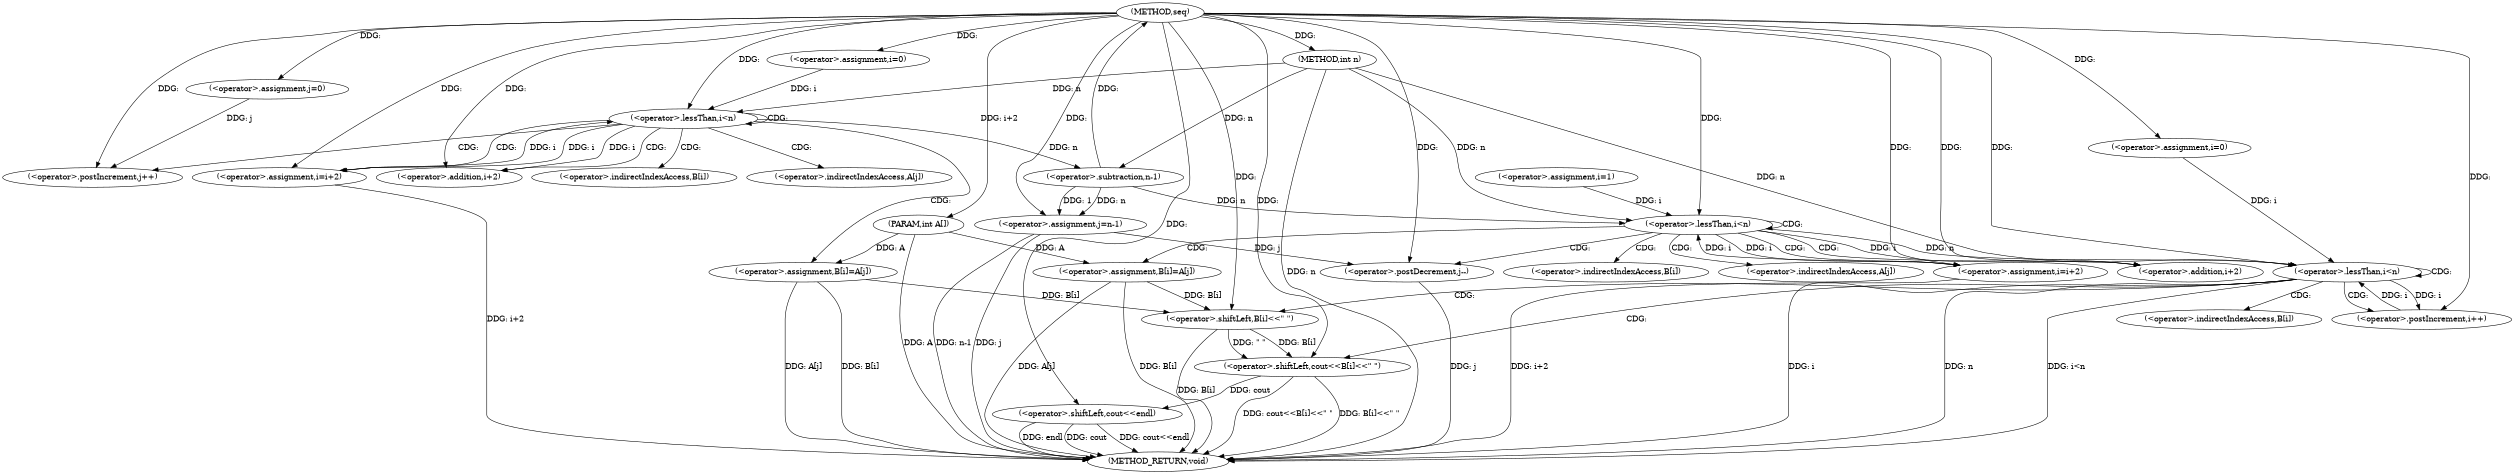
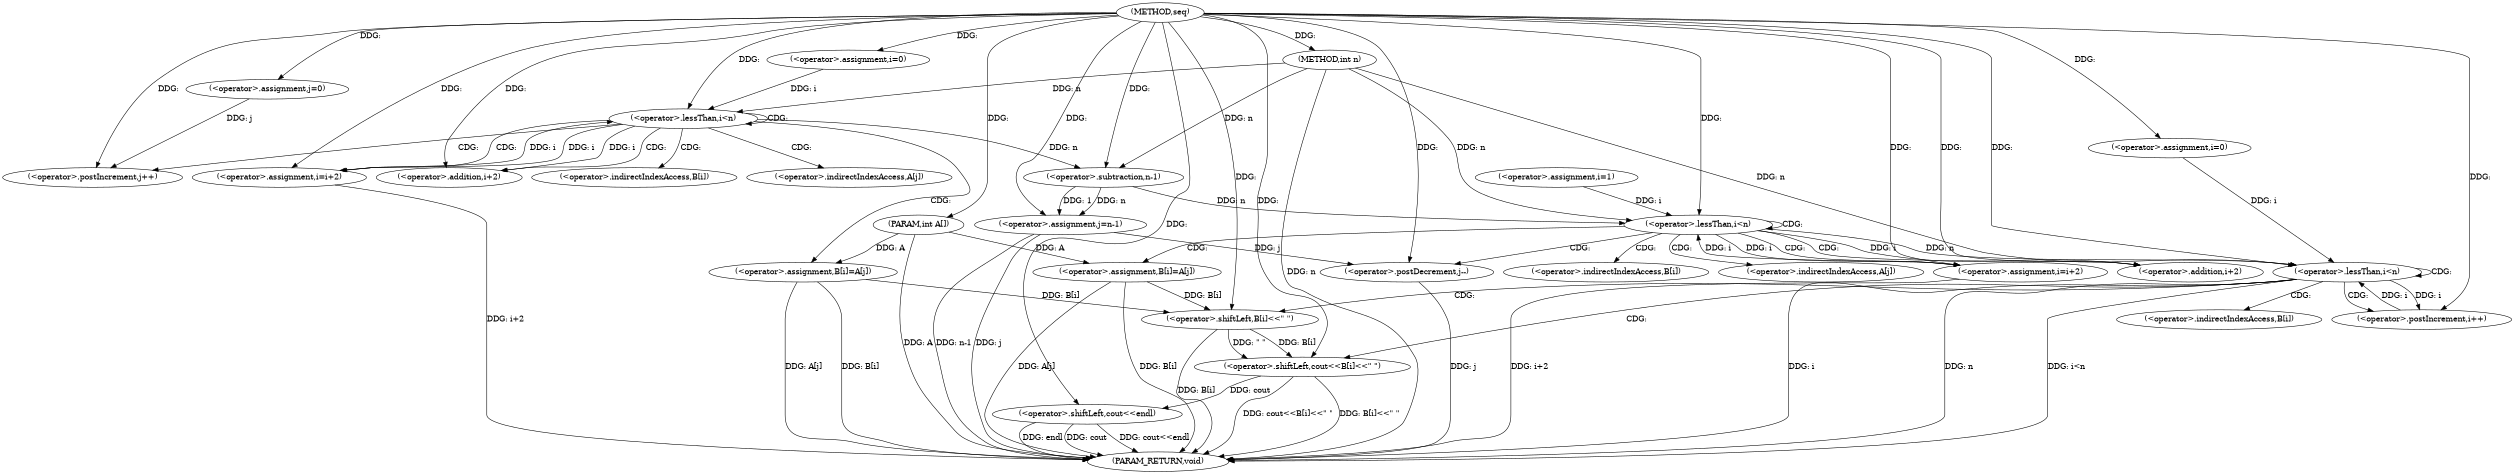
(1095, 88) -> (1126, 90)
(999, 119) -> (999, 119)
(1158, 462) -> (1158, 462)
